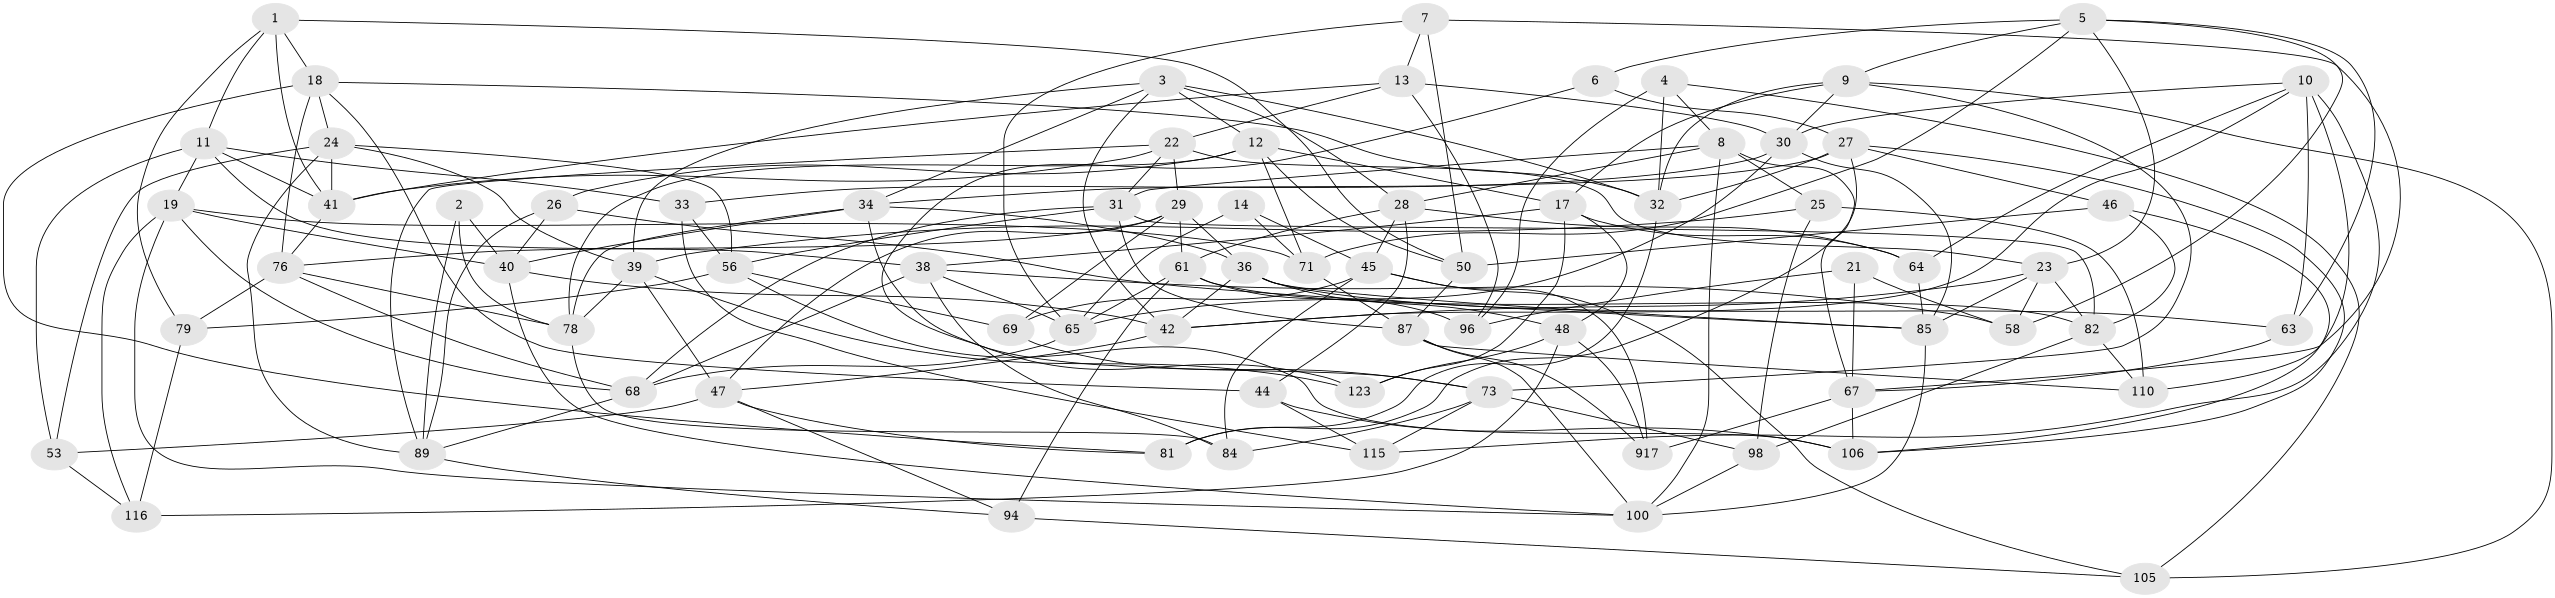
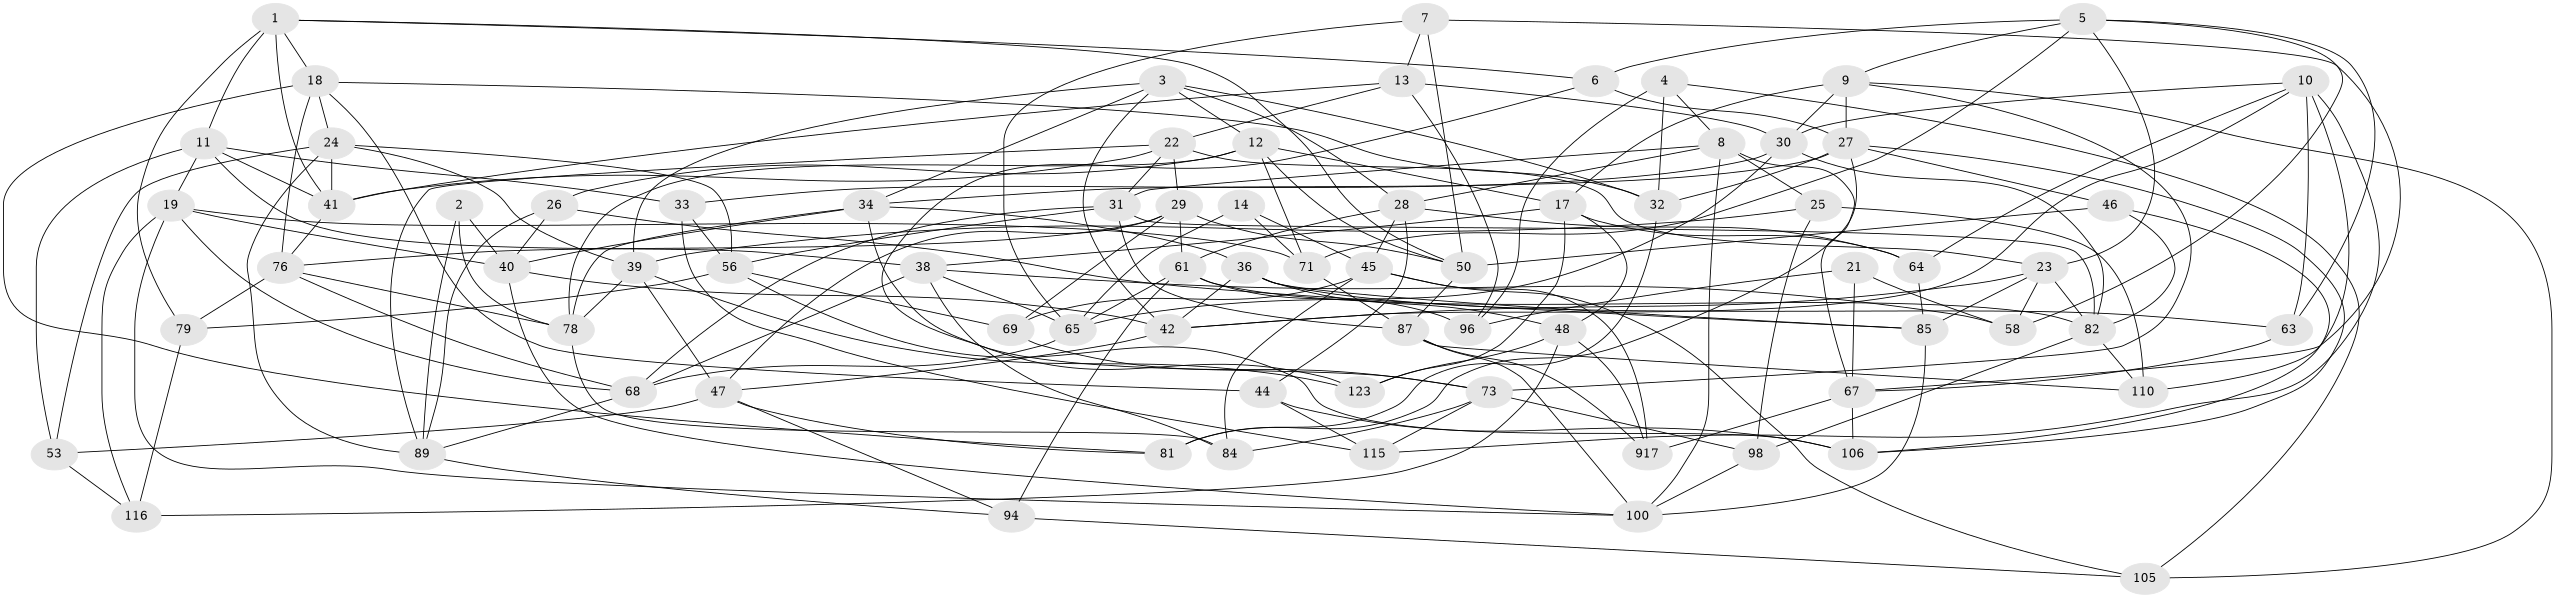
none -> (1127, 49)
(1694, 125) -> (1846, 112)
(1921, 199) -> (1992, 184)
(1211, 236) -> (1332, 243)
